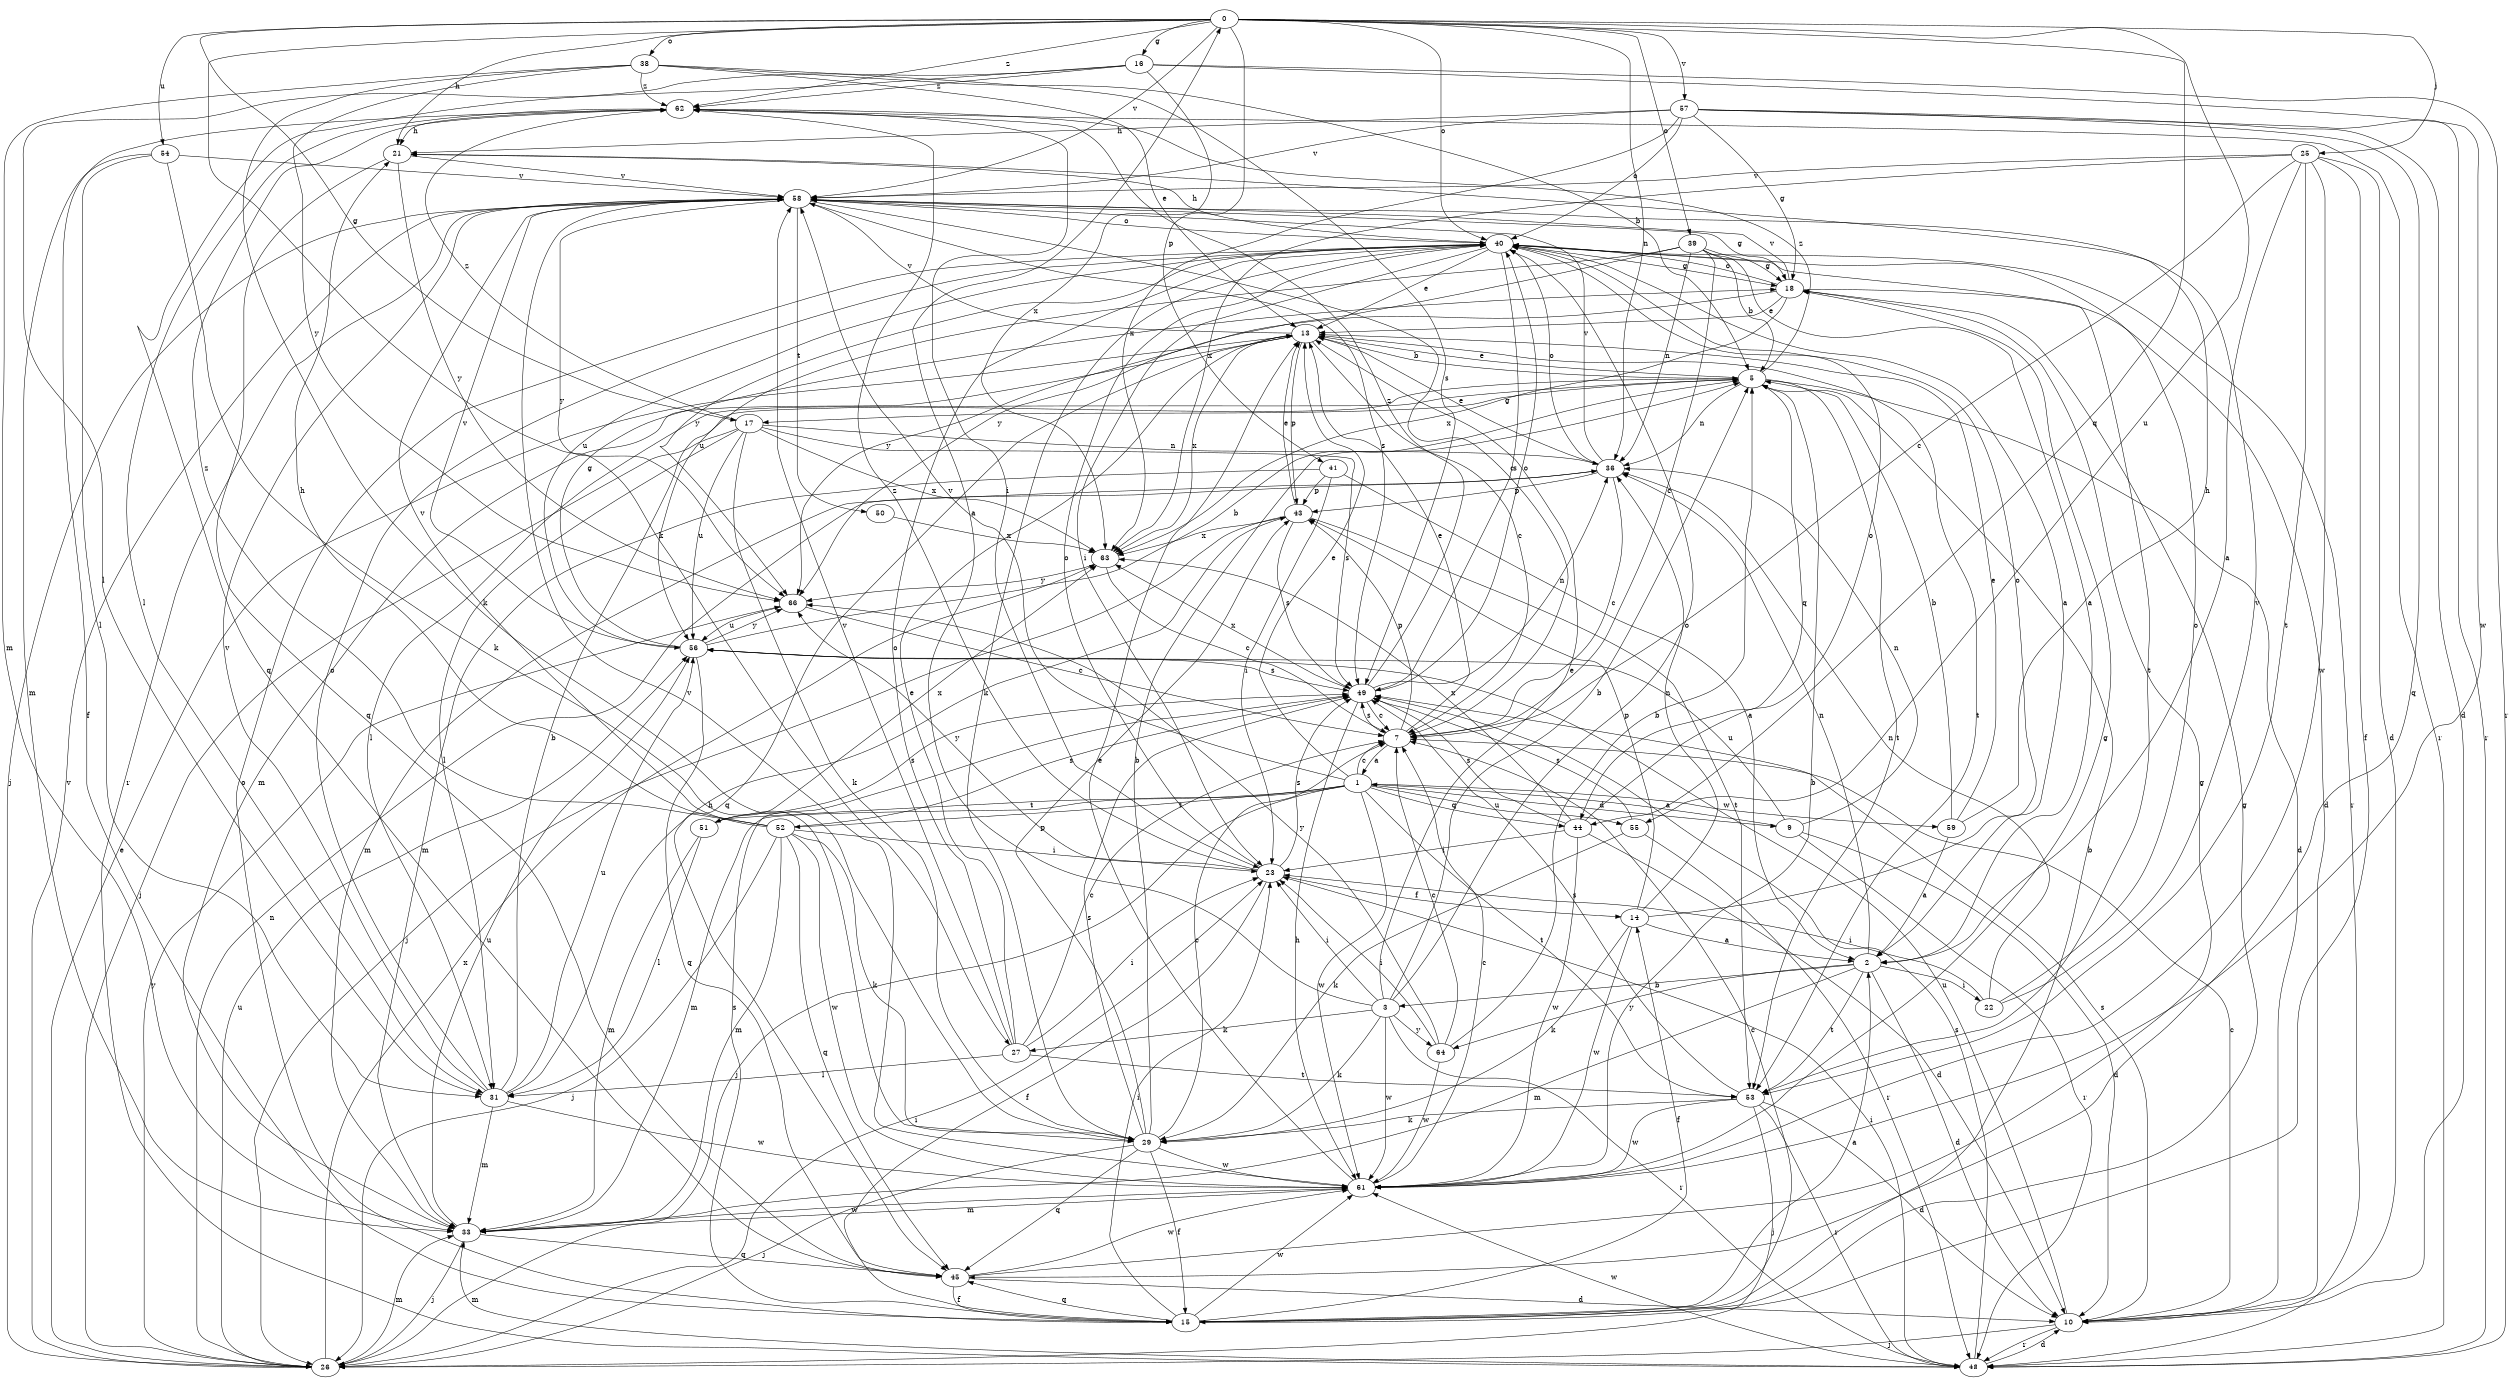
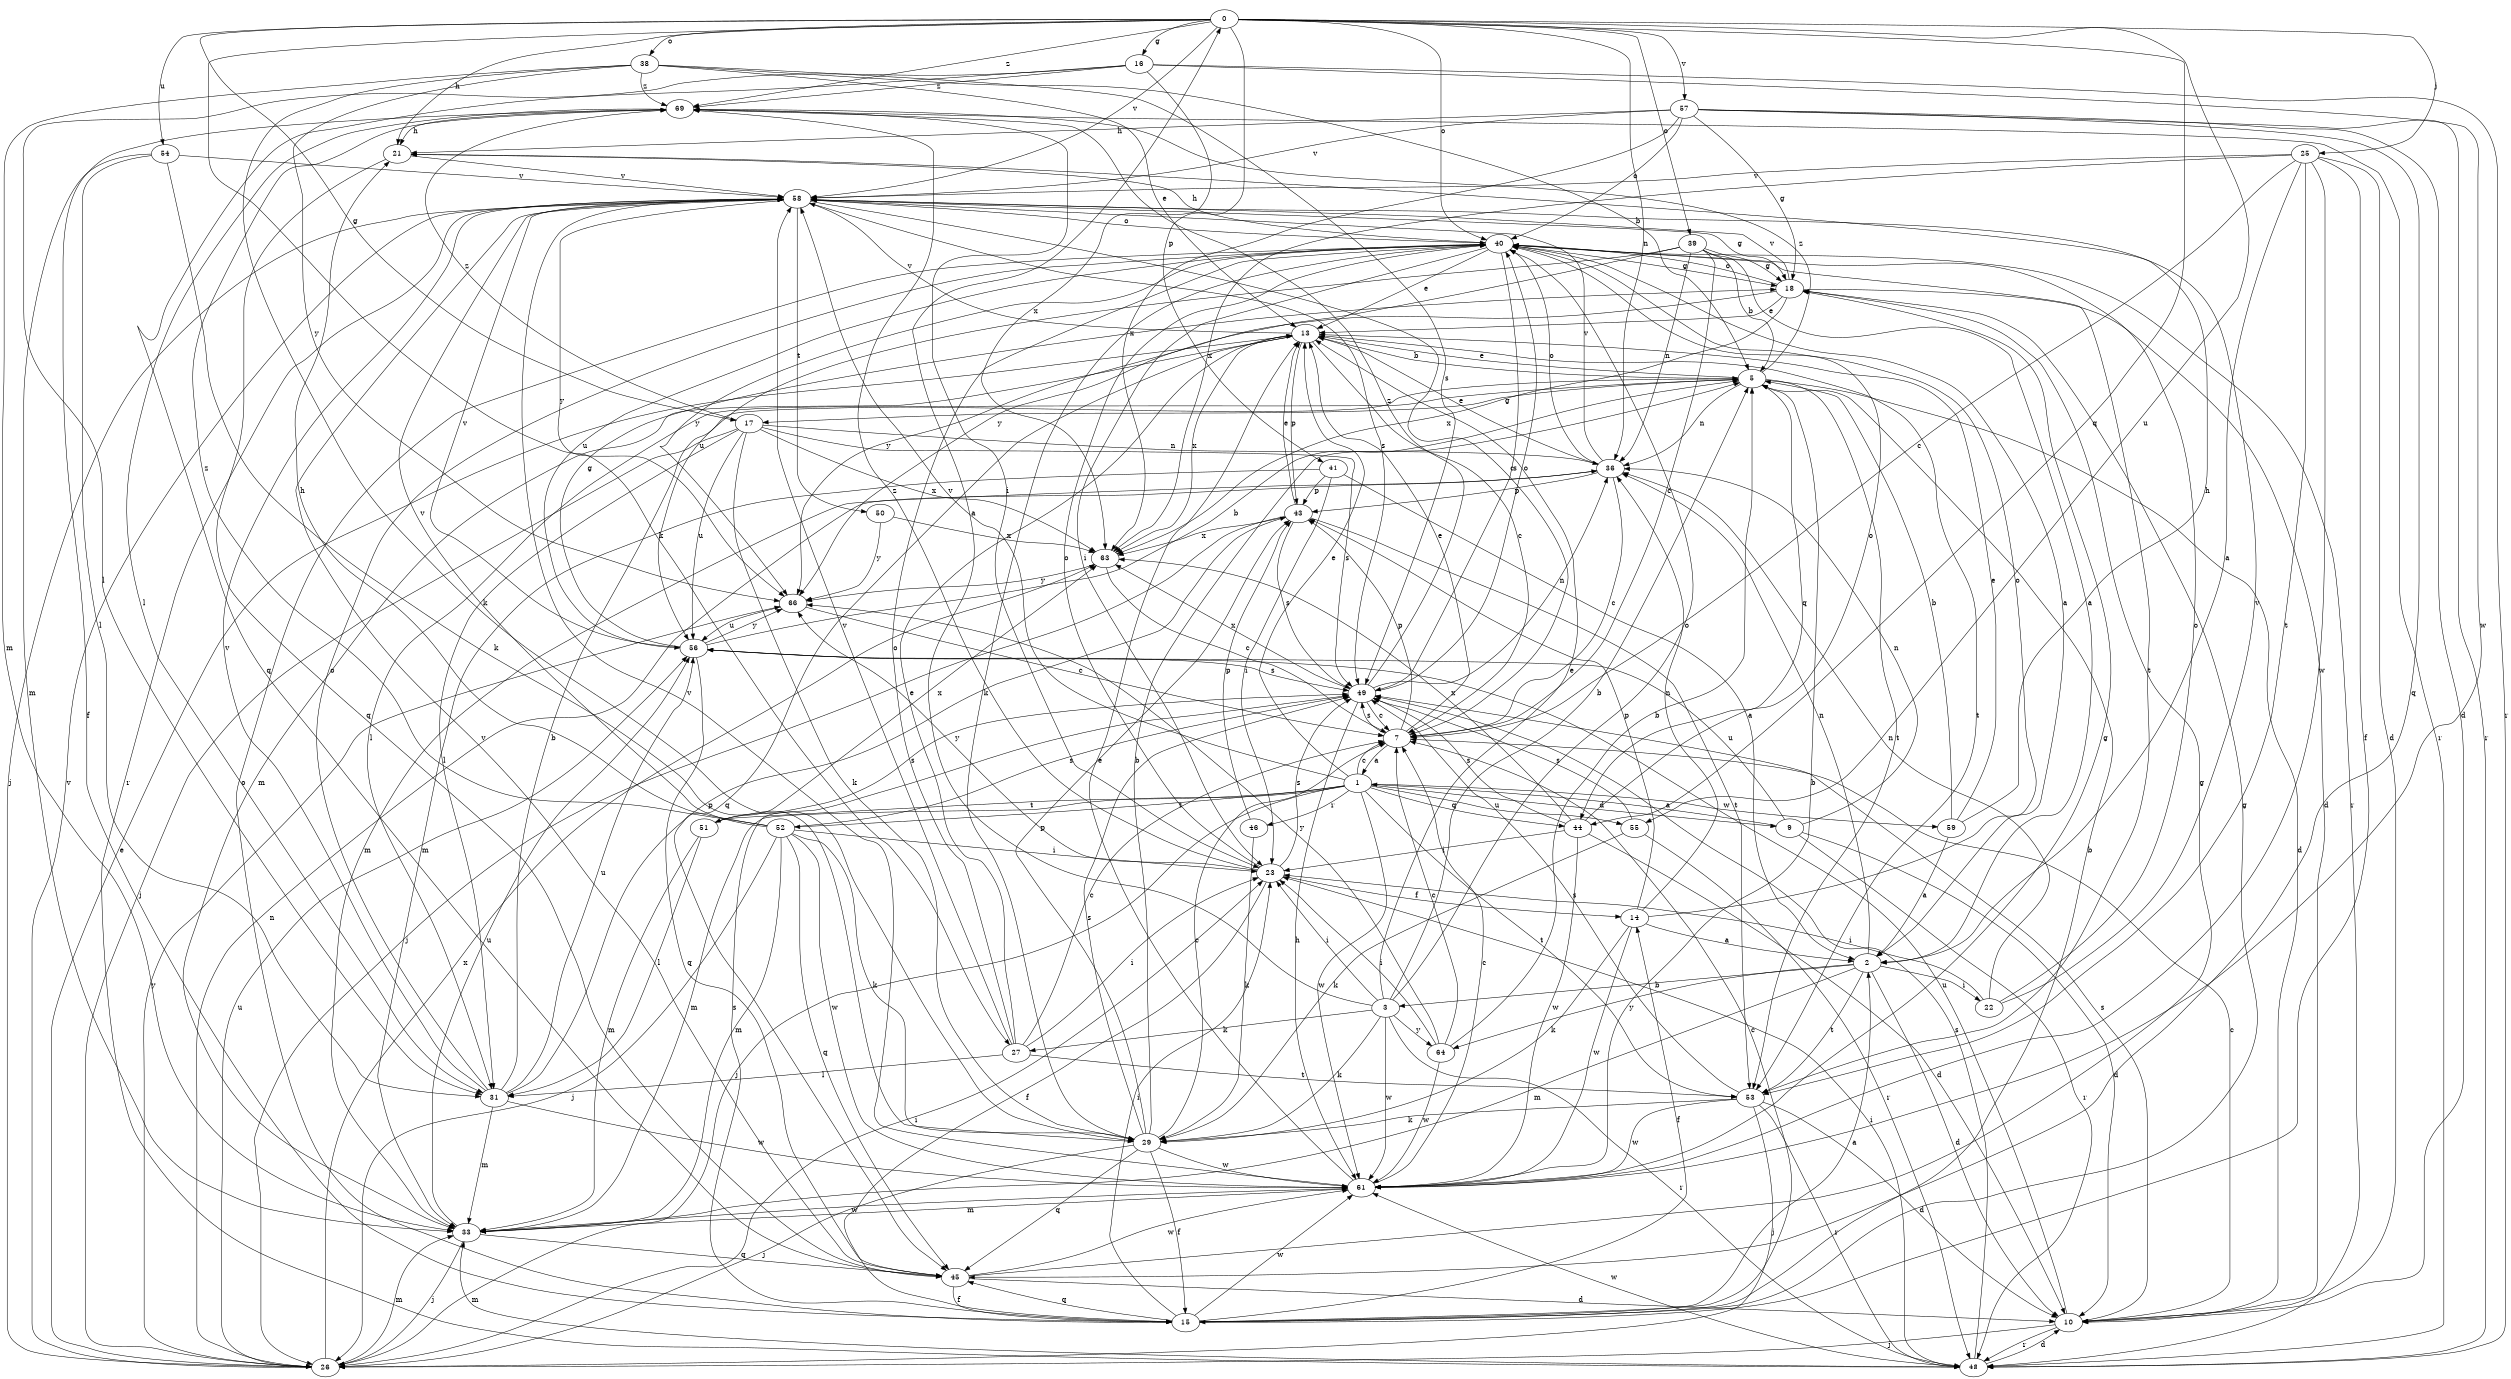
(680, 109) -> (680, 109)
(502, 454) -> (865, 578)
none -> (406, 674)
(711, 806) -> (711, 806)
none -> (1254, 828)
